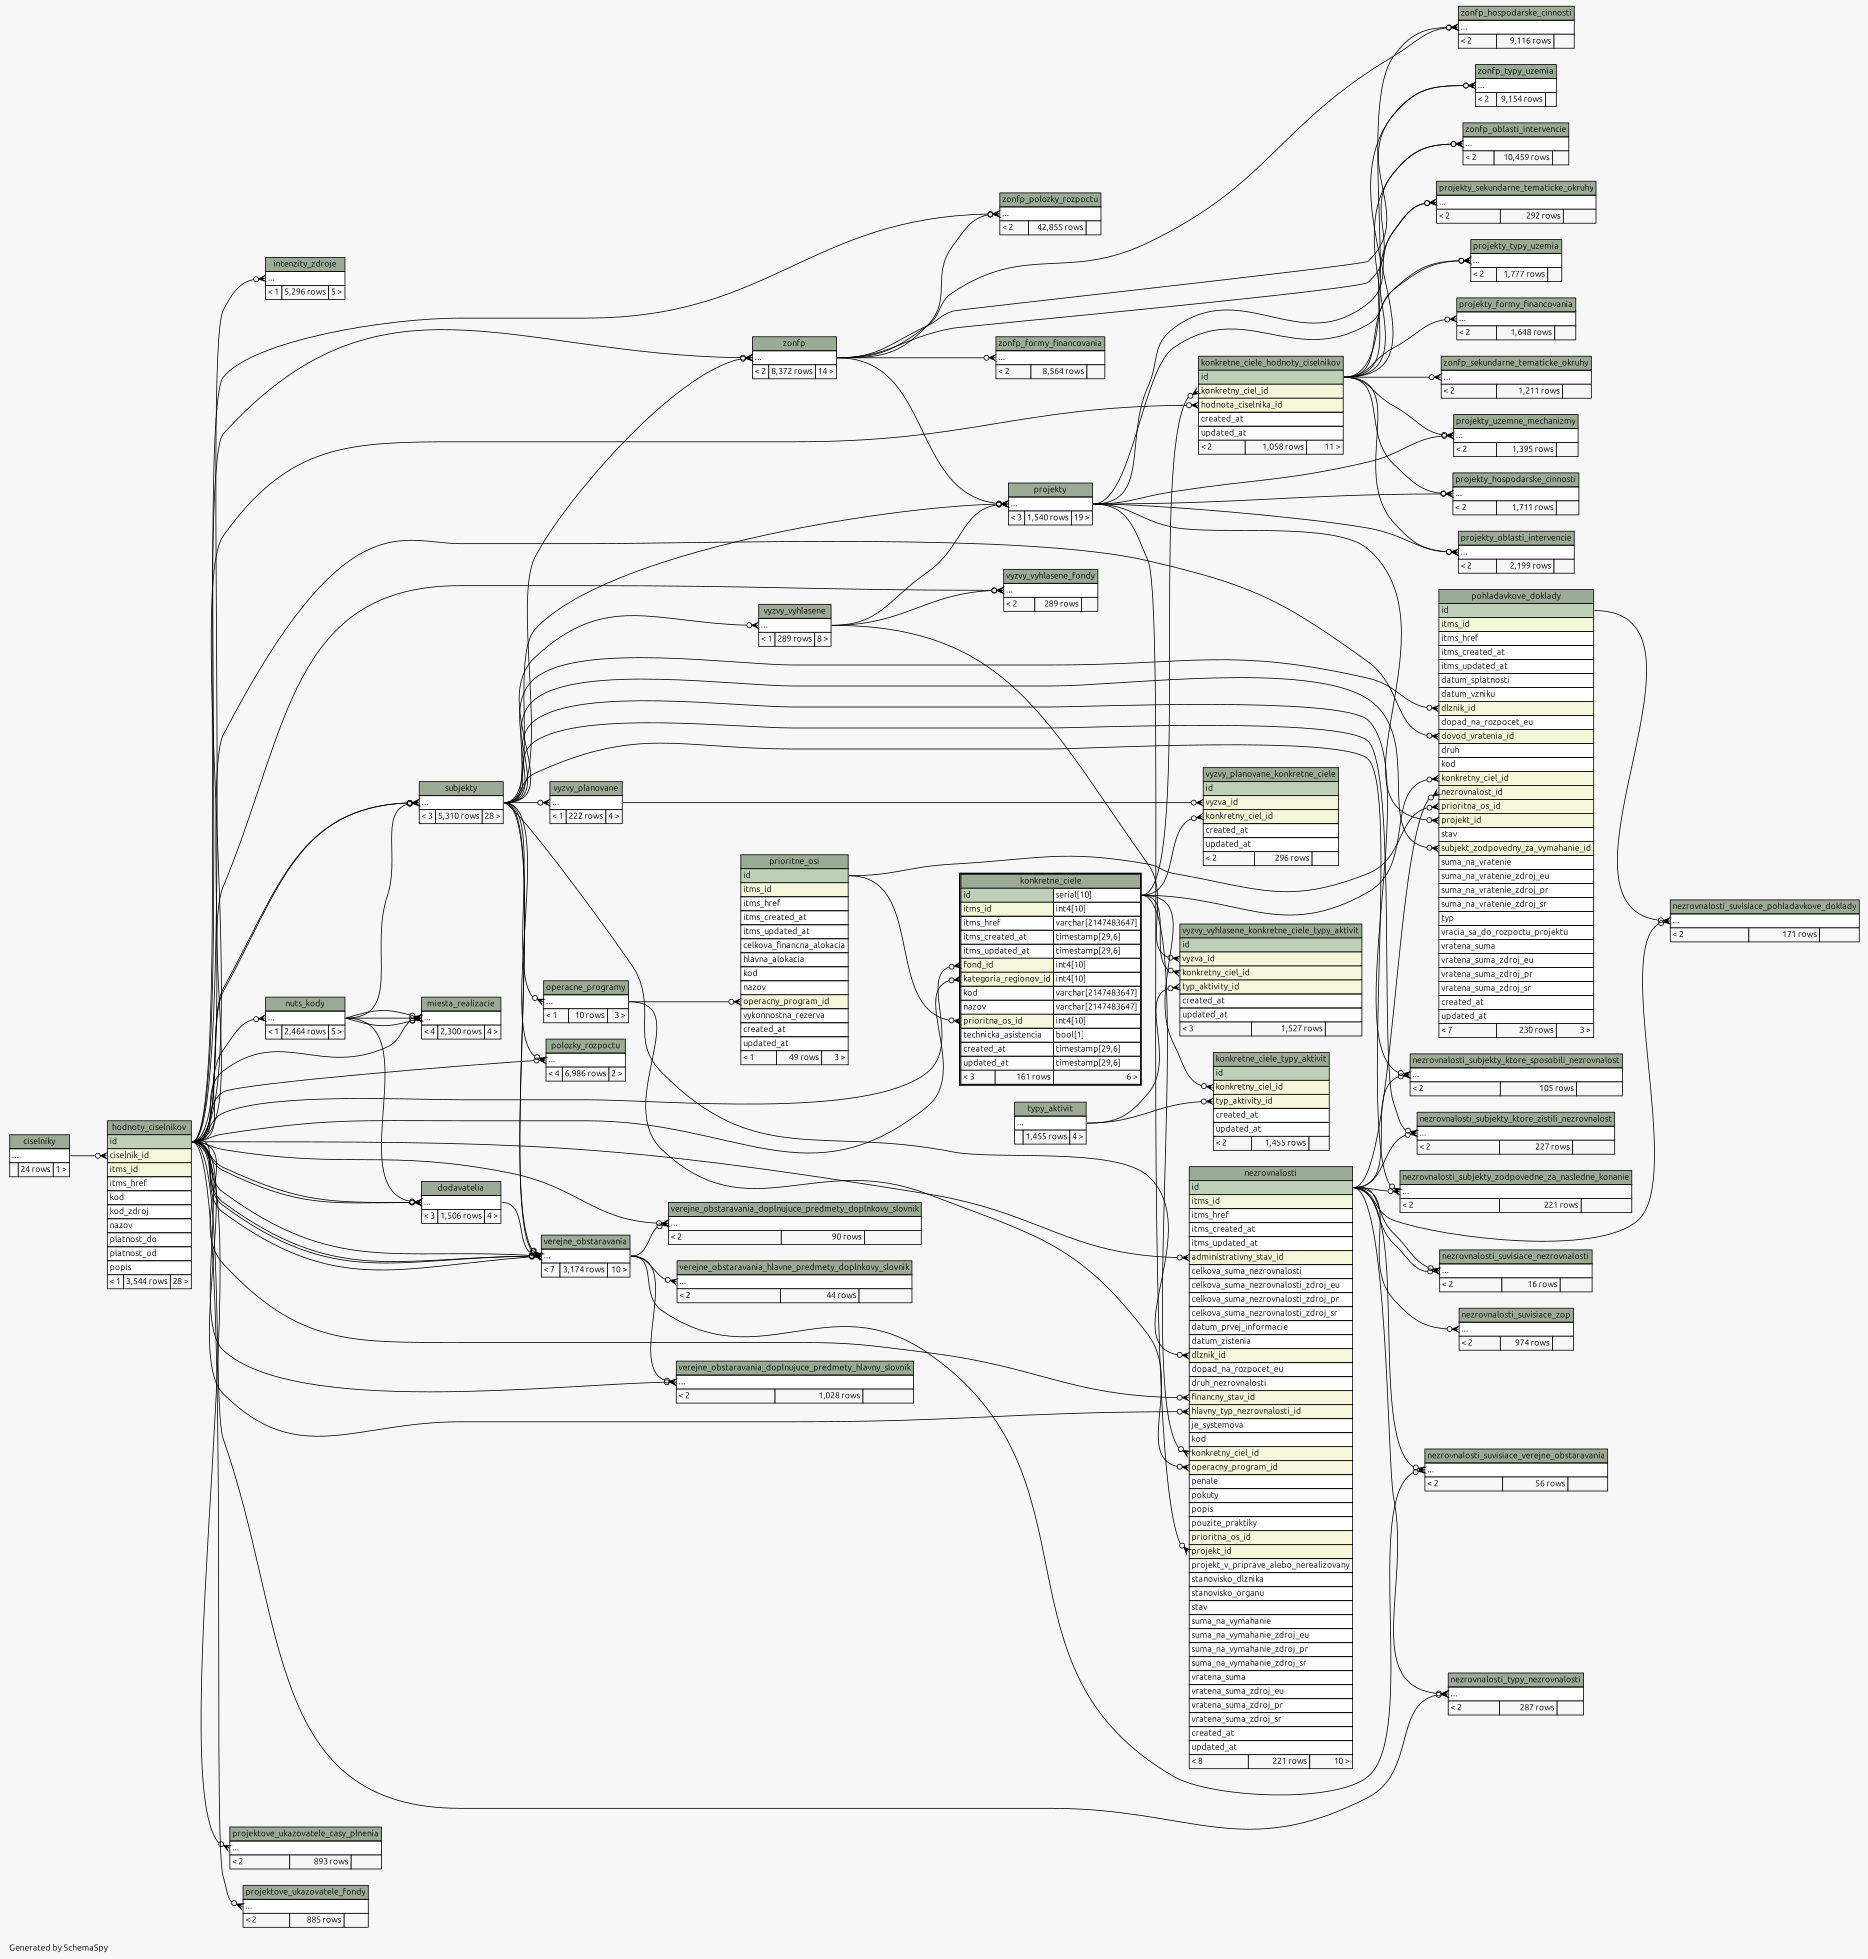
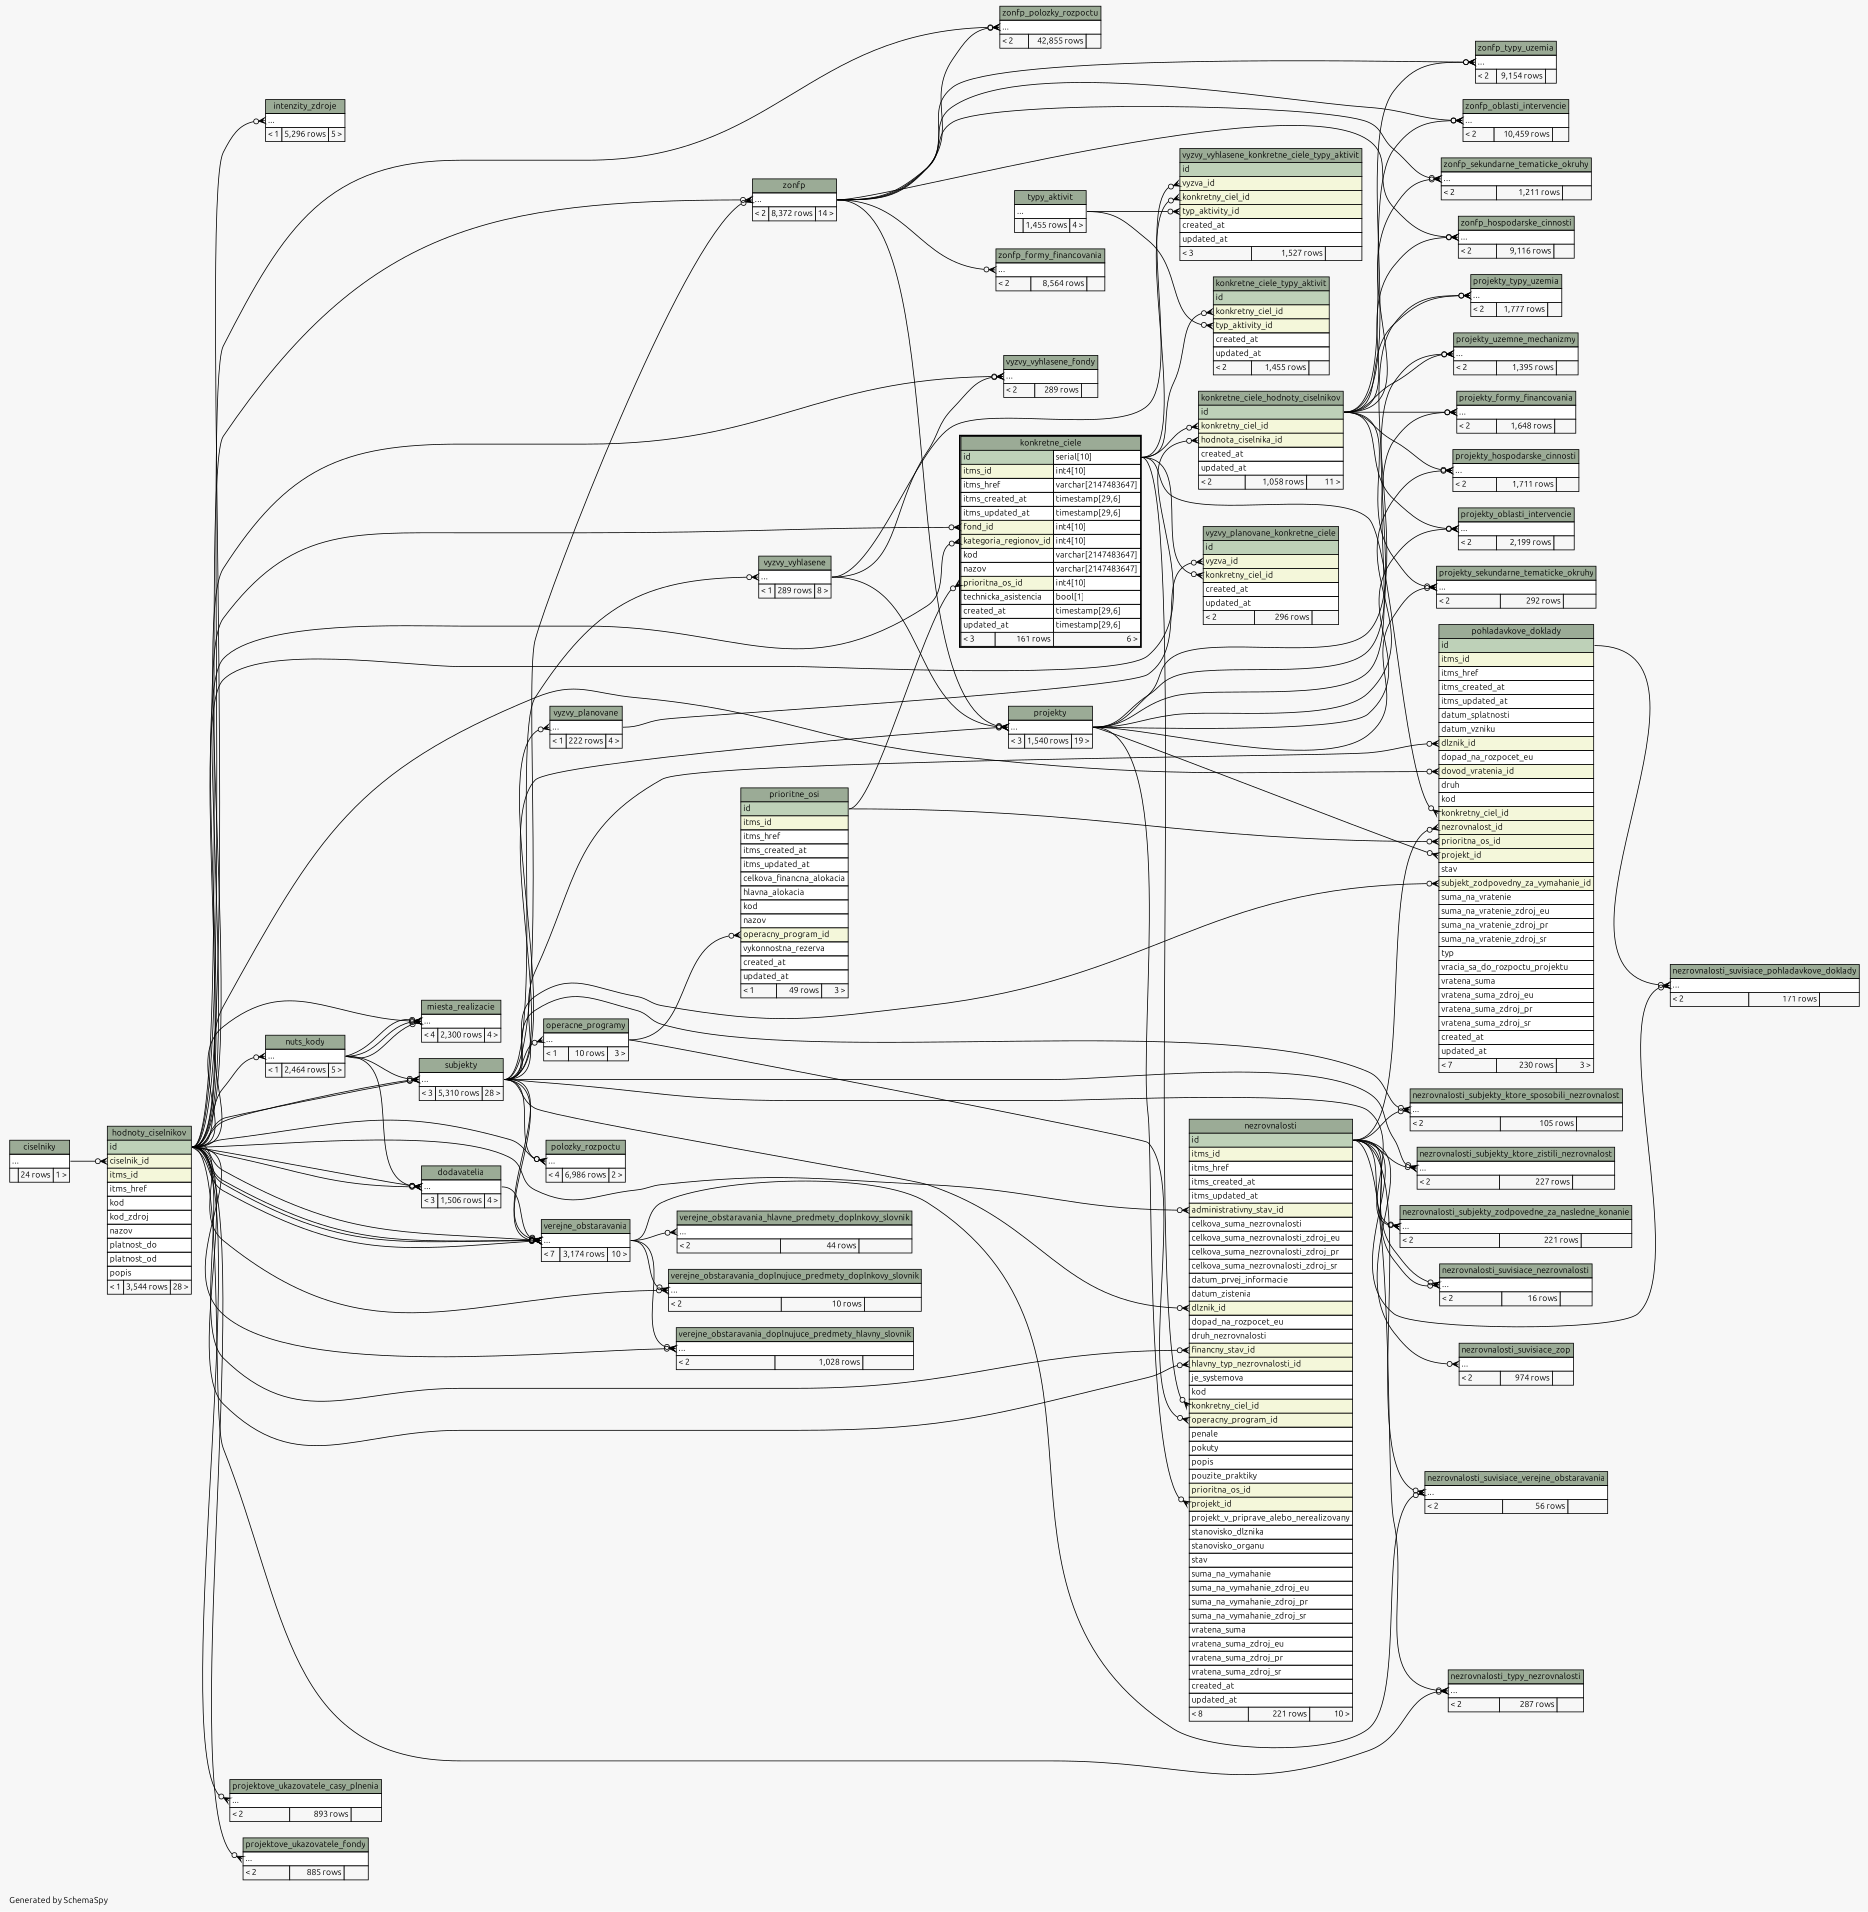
none -> (1126, 107)
none -> (1371, 667)
(847, 1237) -> (847, 1304)
